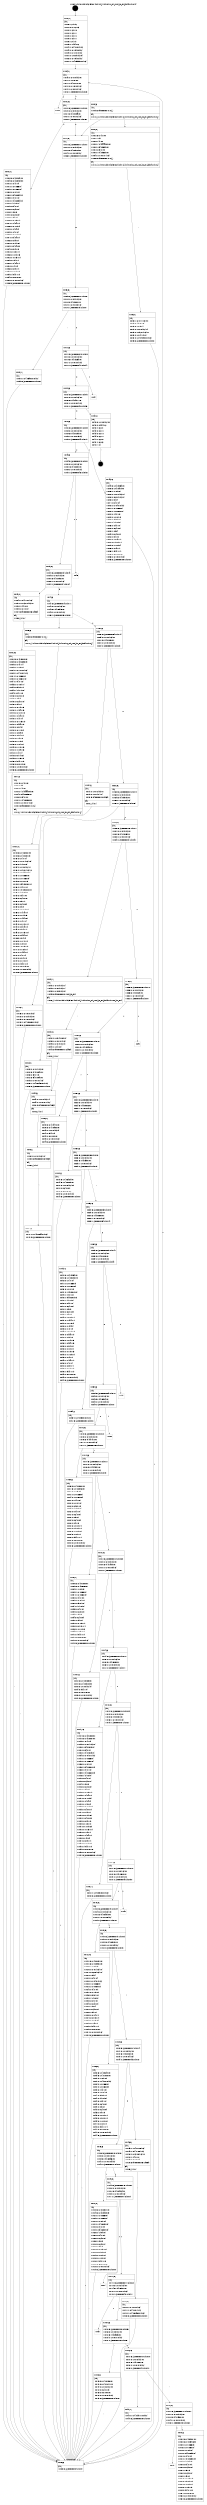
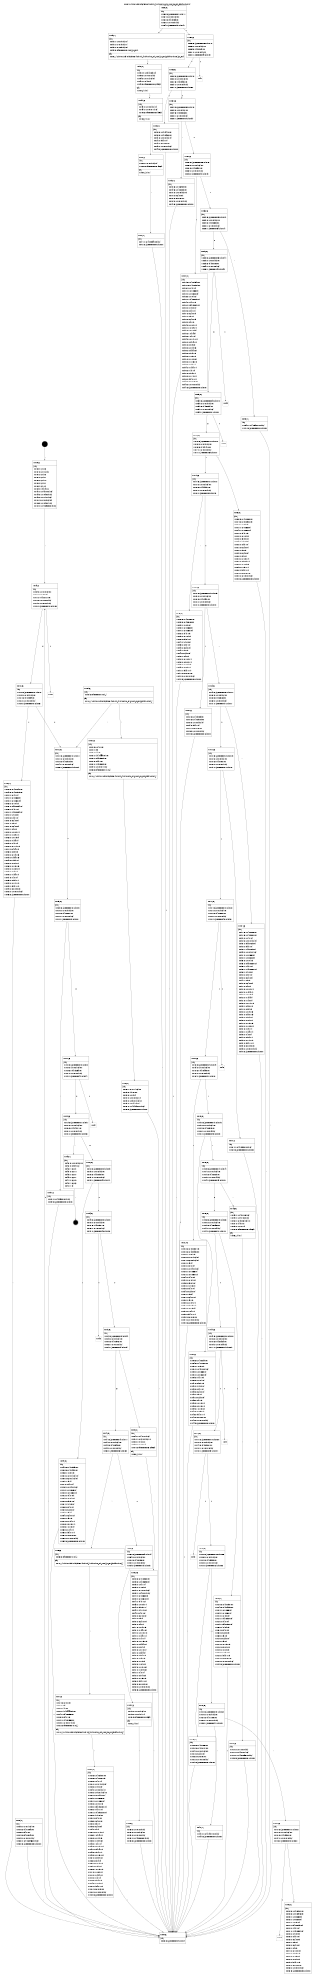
(124, 795) -> none
